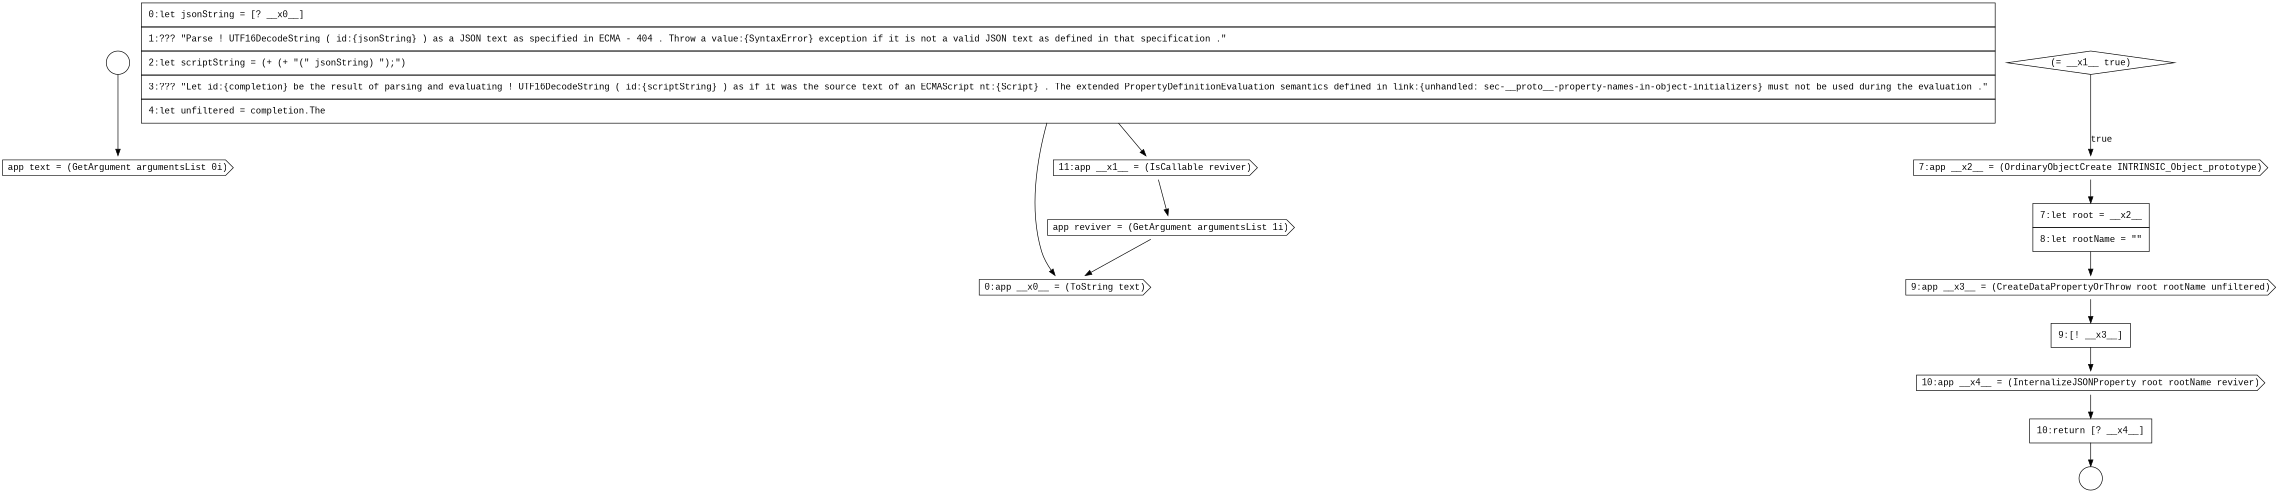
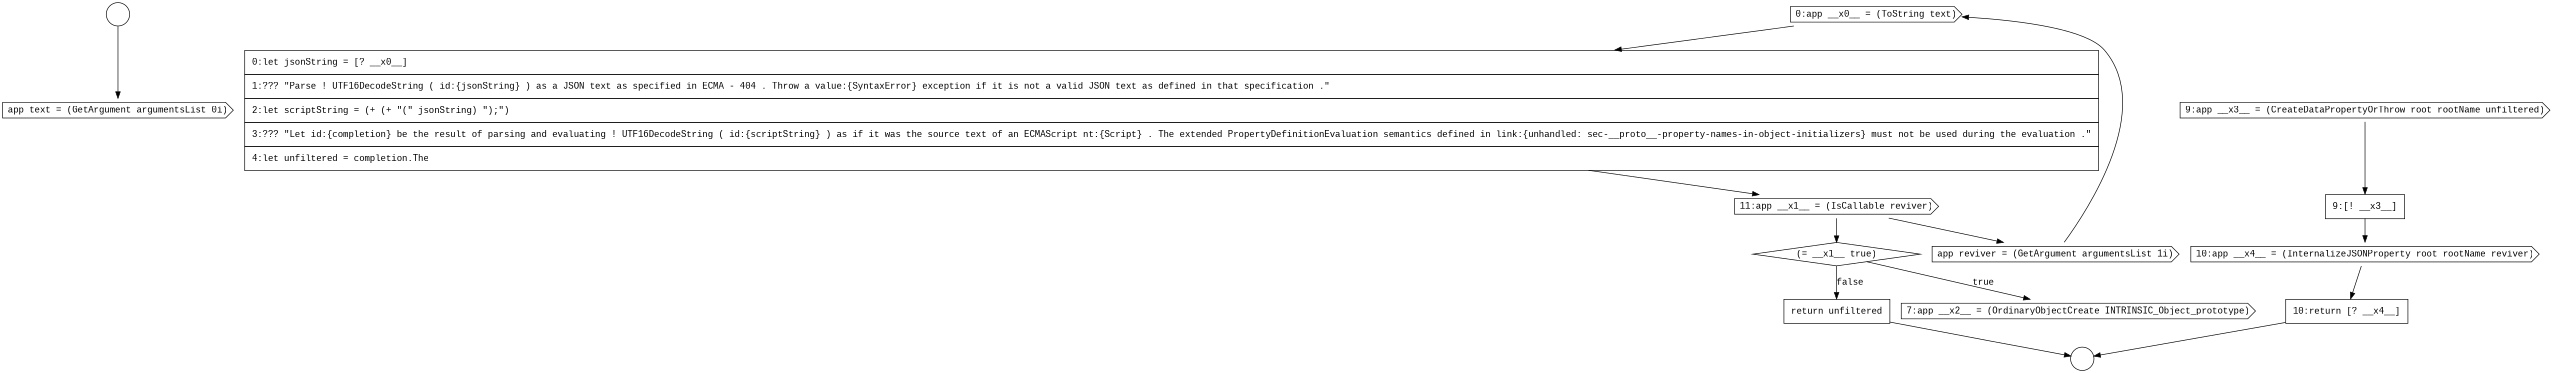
(1035, 198) -> (1708, 38)
none -> (1837, 227)
(2091, 227) -> none
none -> (1837, 311)
